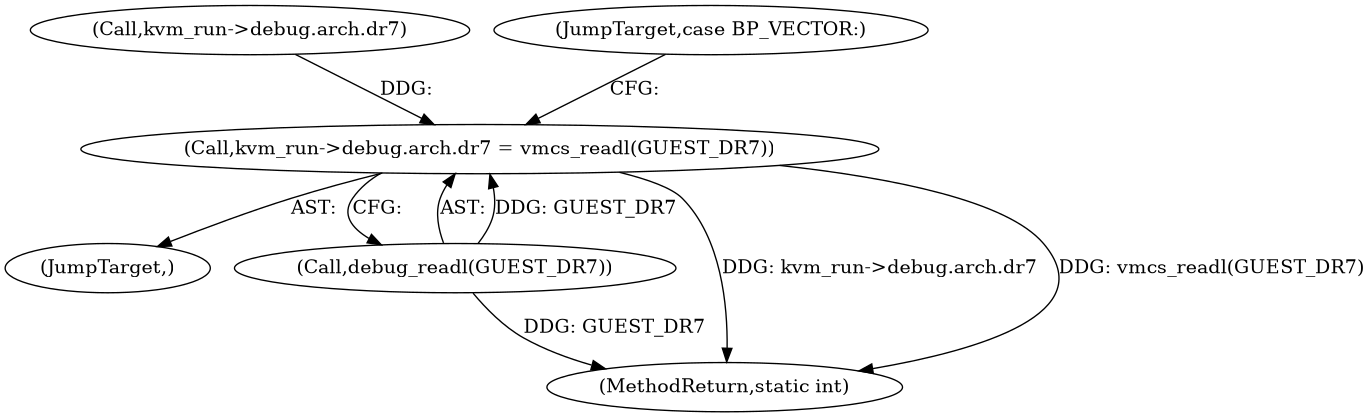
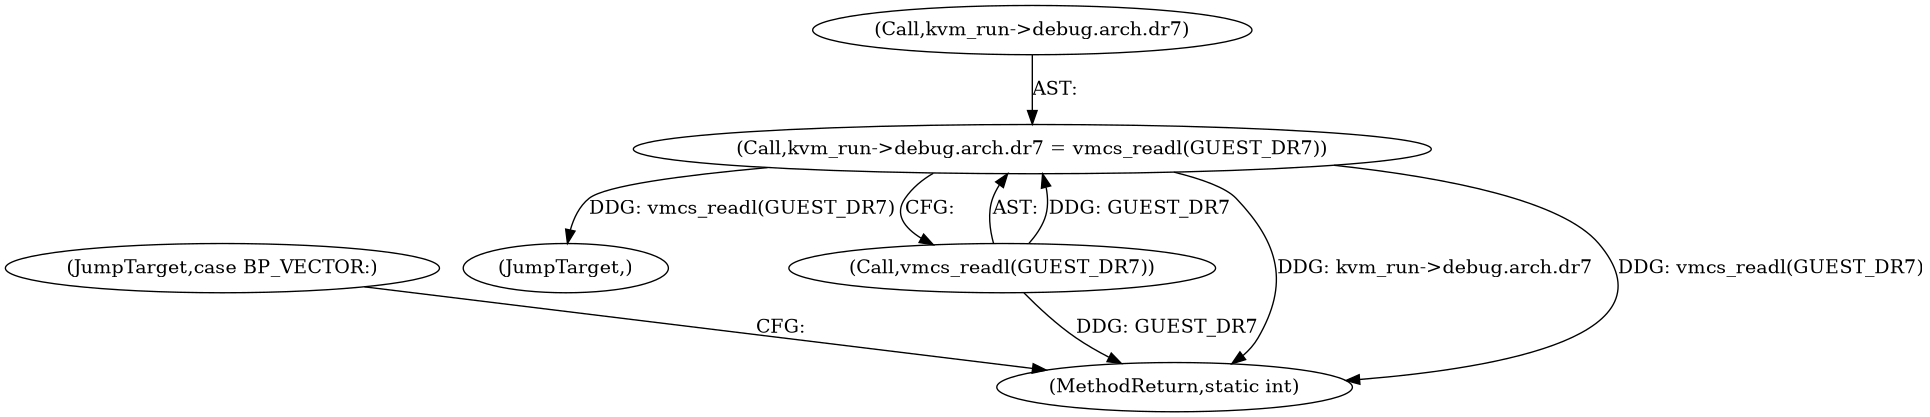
(602, 86) -> (698, 328)
(409, 90) -> (1058, 90)
(317, 209) -> (742, 209)
(455, 268) -> (1002, 268)
